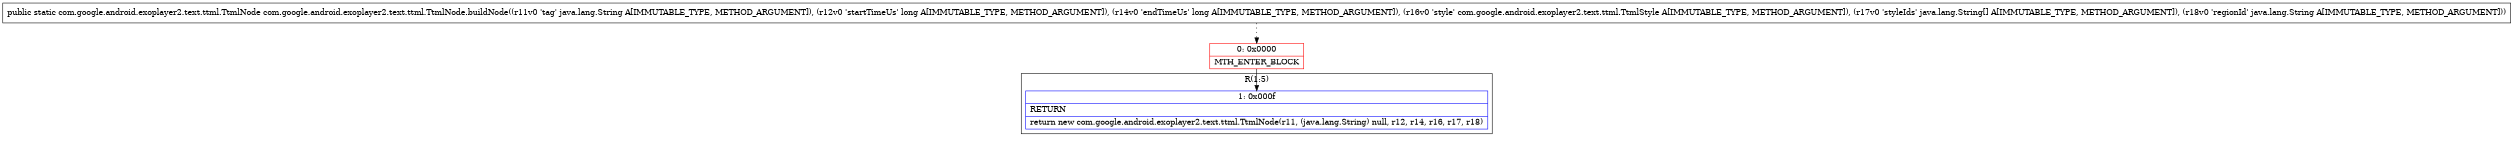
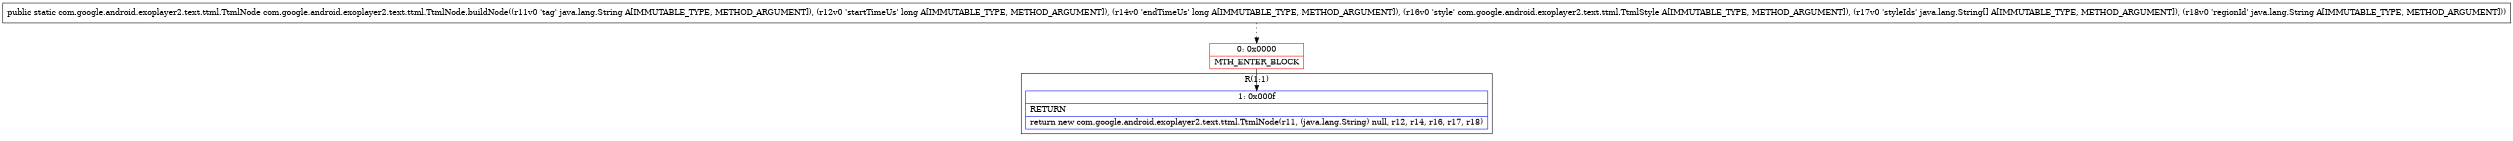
(1257, 80) -> (1257, 80)
